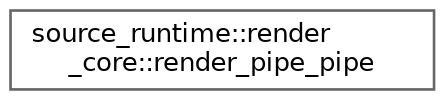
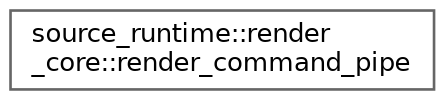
(222, 50) -> (222, 50)
